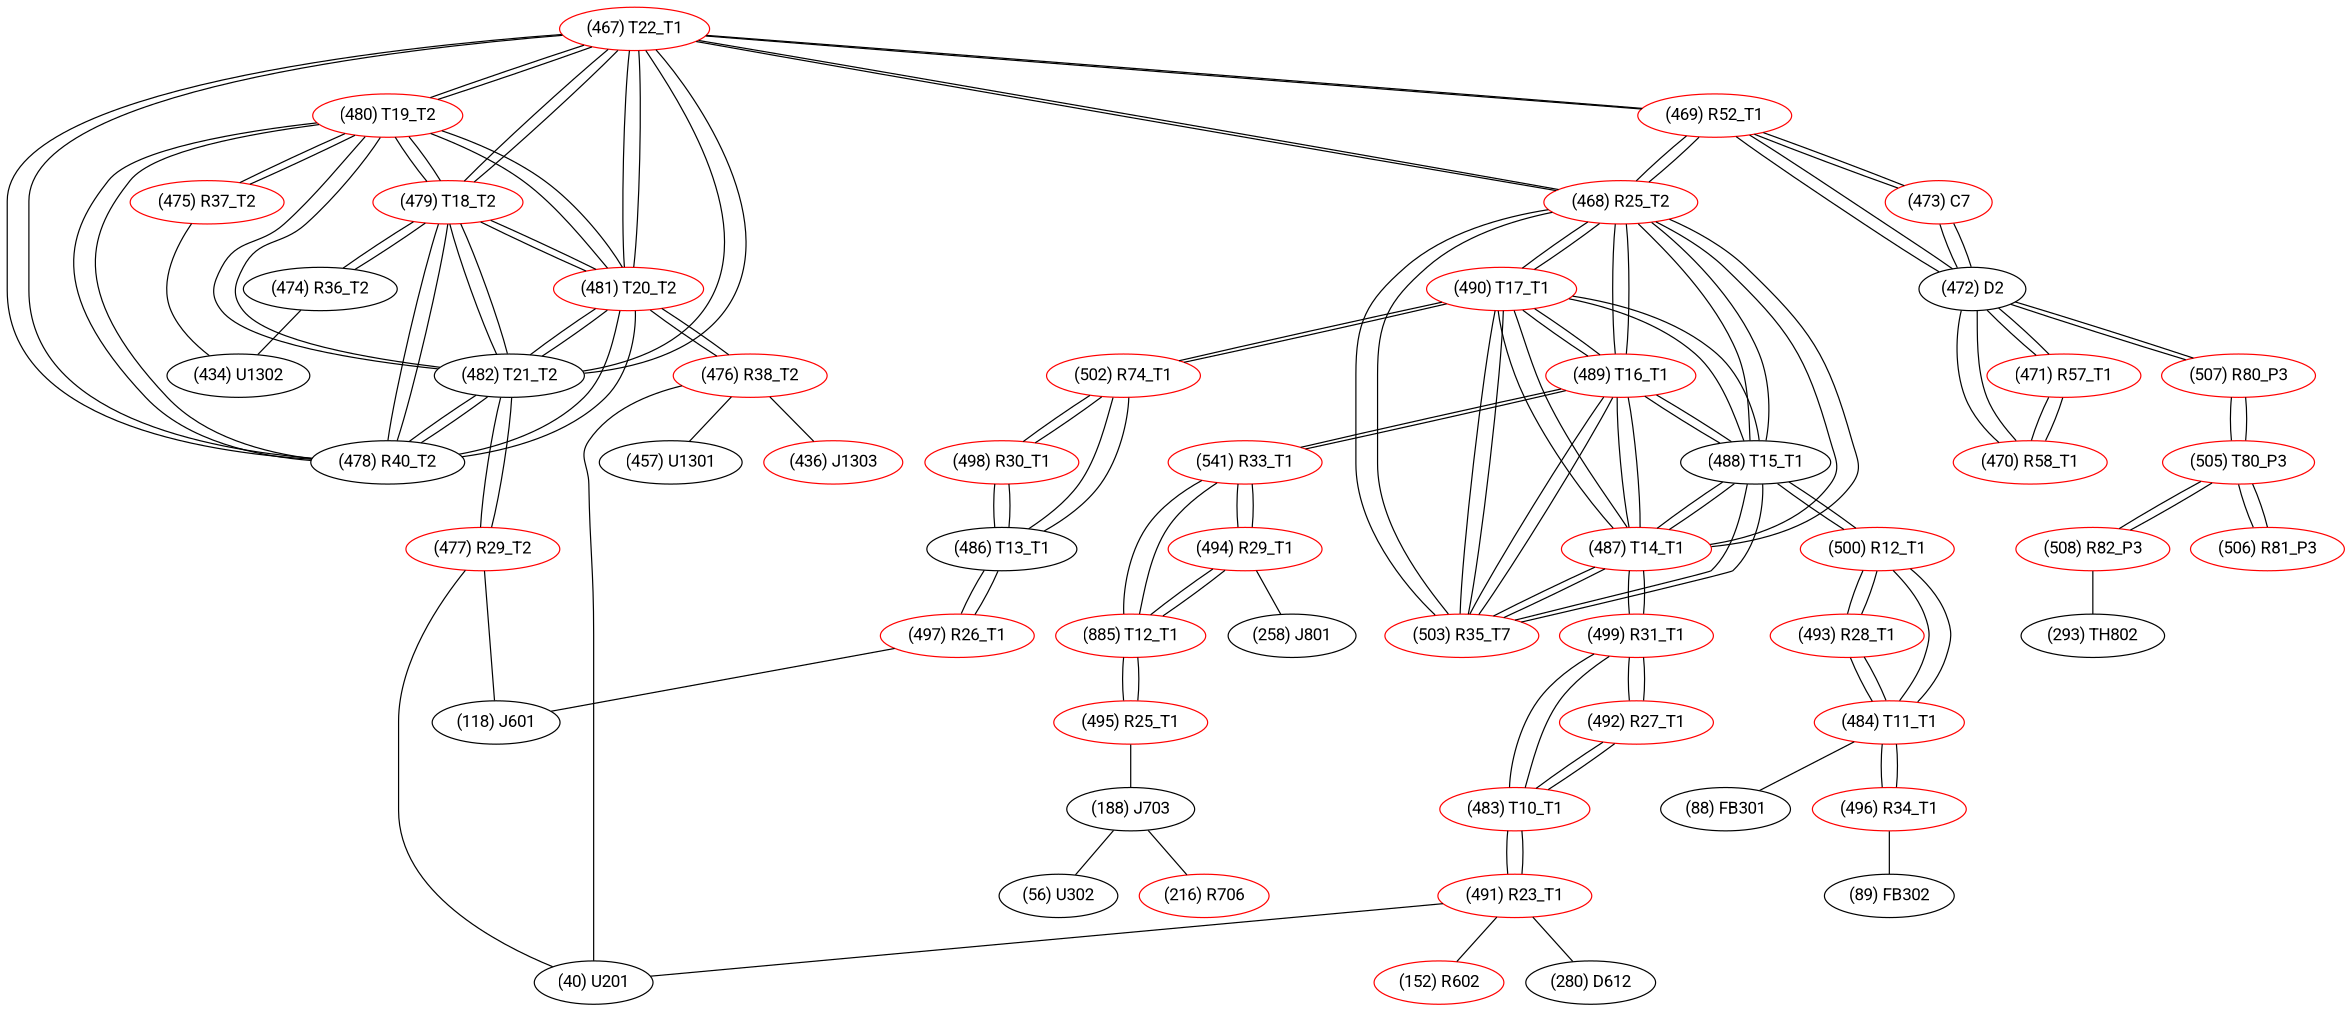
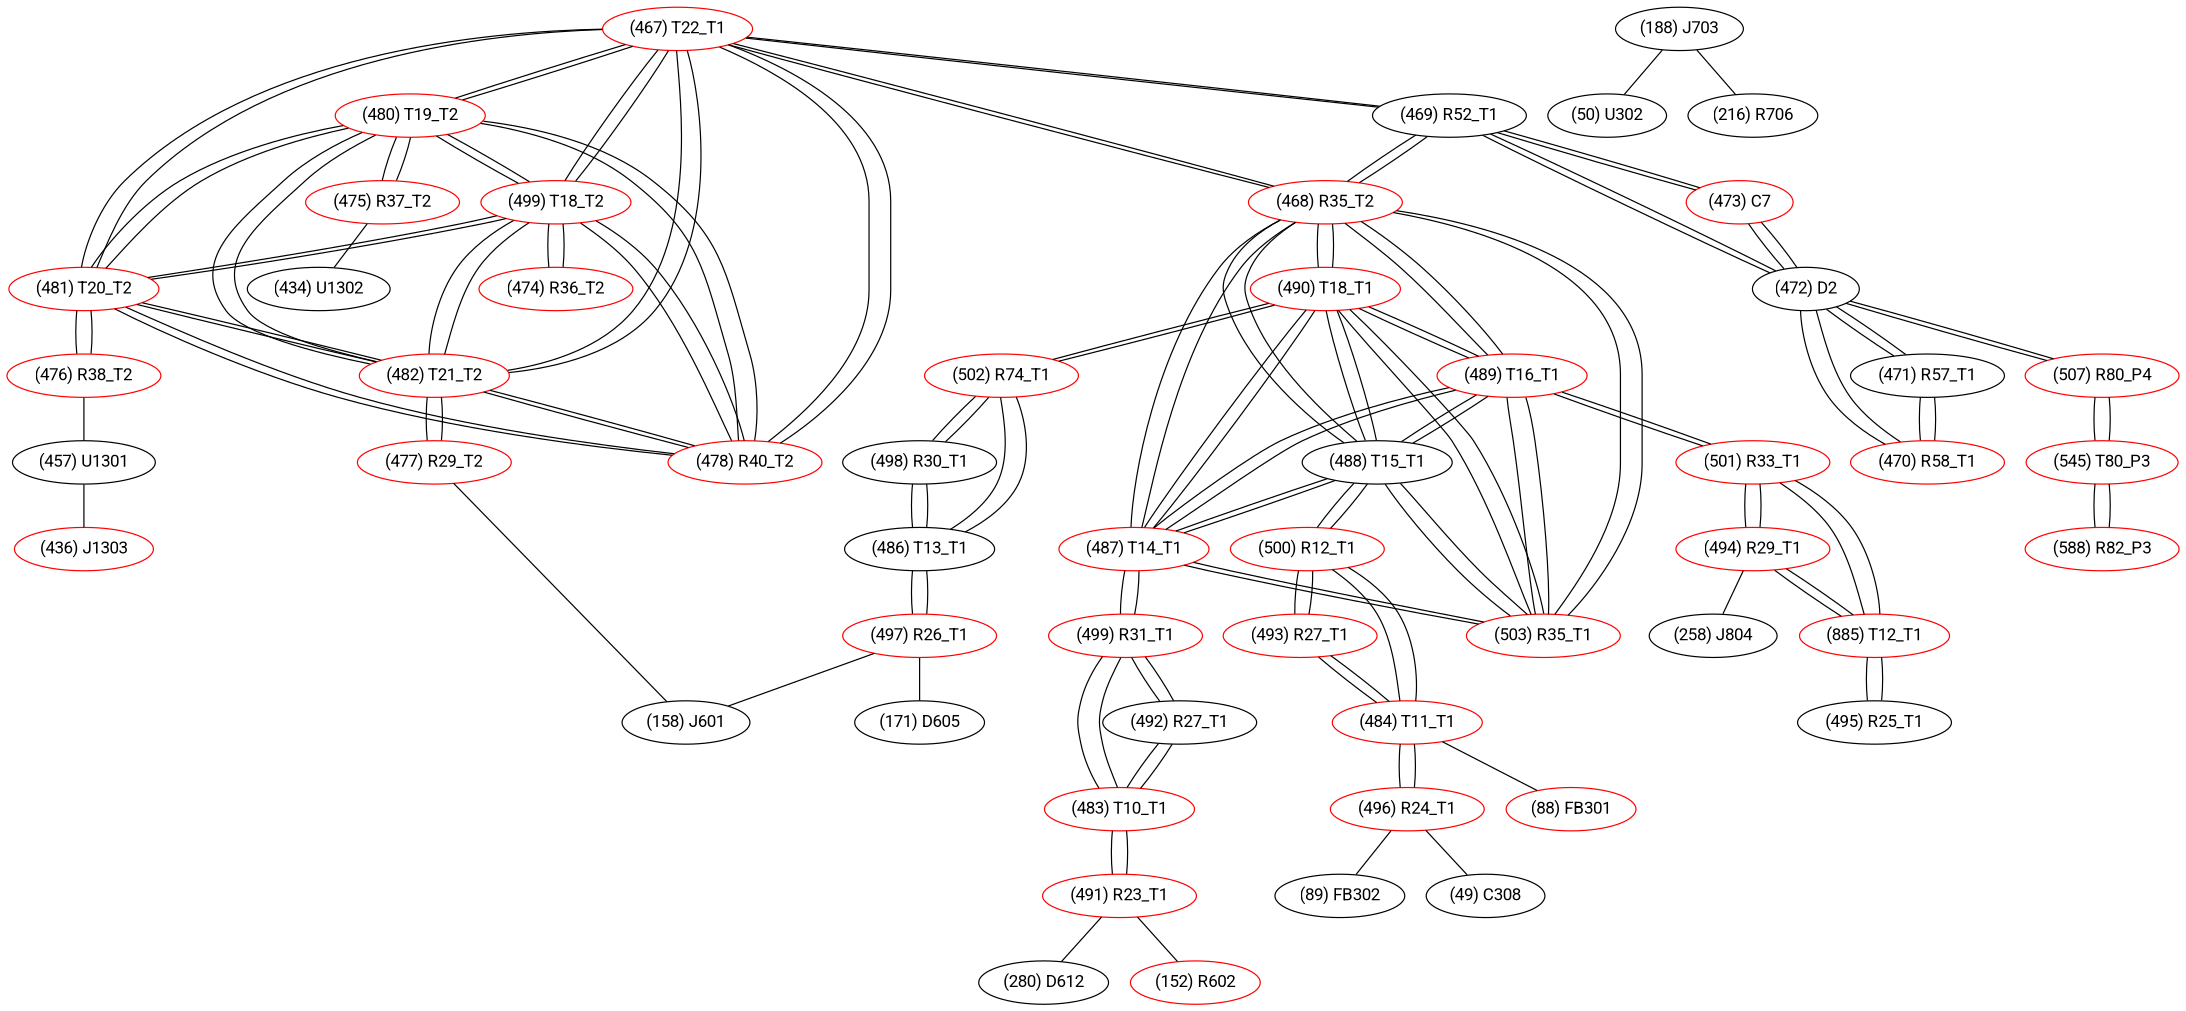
(1715, 116) -> (1449, 116)
(448, 202) -> (556, 202)
(1621, 202) -> (1325, 202)
(320, 289) -> (556, 289)
(1502, 289) -> (1325, 289)
(285, 327) -> none
(509, 376) -> (434, 376)
(2064, 376) -> (1928, 376)
(2239, 376) -> (2102, 376)
(792, 419) -> (84, 506)
(388, 462) -> (745, 462)
(1002, 462) -> (920, 462)
(1245, 462) -> (1753, 462)
(2239, 462) -> (2102, 462)
(2093, 549) -> (2102, 549)
(2267, 549) -> none
(1292, 636) -> (1713, 636)
(1462, 636) -> (1543, 636)
(1847, 636) -> (1300, 636)
(2093, 636) -> none
(496, 722) -> (686, 722)
none -> (920, 722)
(1131, 722) -> (1875, 722)
(1636, 722) -> (1180, 722)
(1131, 766) -> none
(1726, 809) -> (1571, 809)
(1889, 809) -> (1407, 809)
(1058, 896) -> (1607, 116)
(1204, 896) -> (1753, 116)
none -> (1486, 896)
(594, 983) -> none
